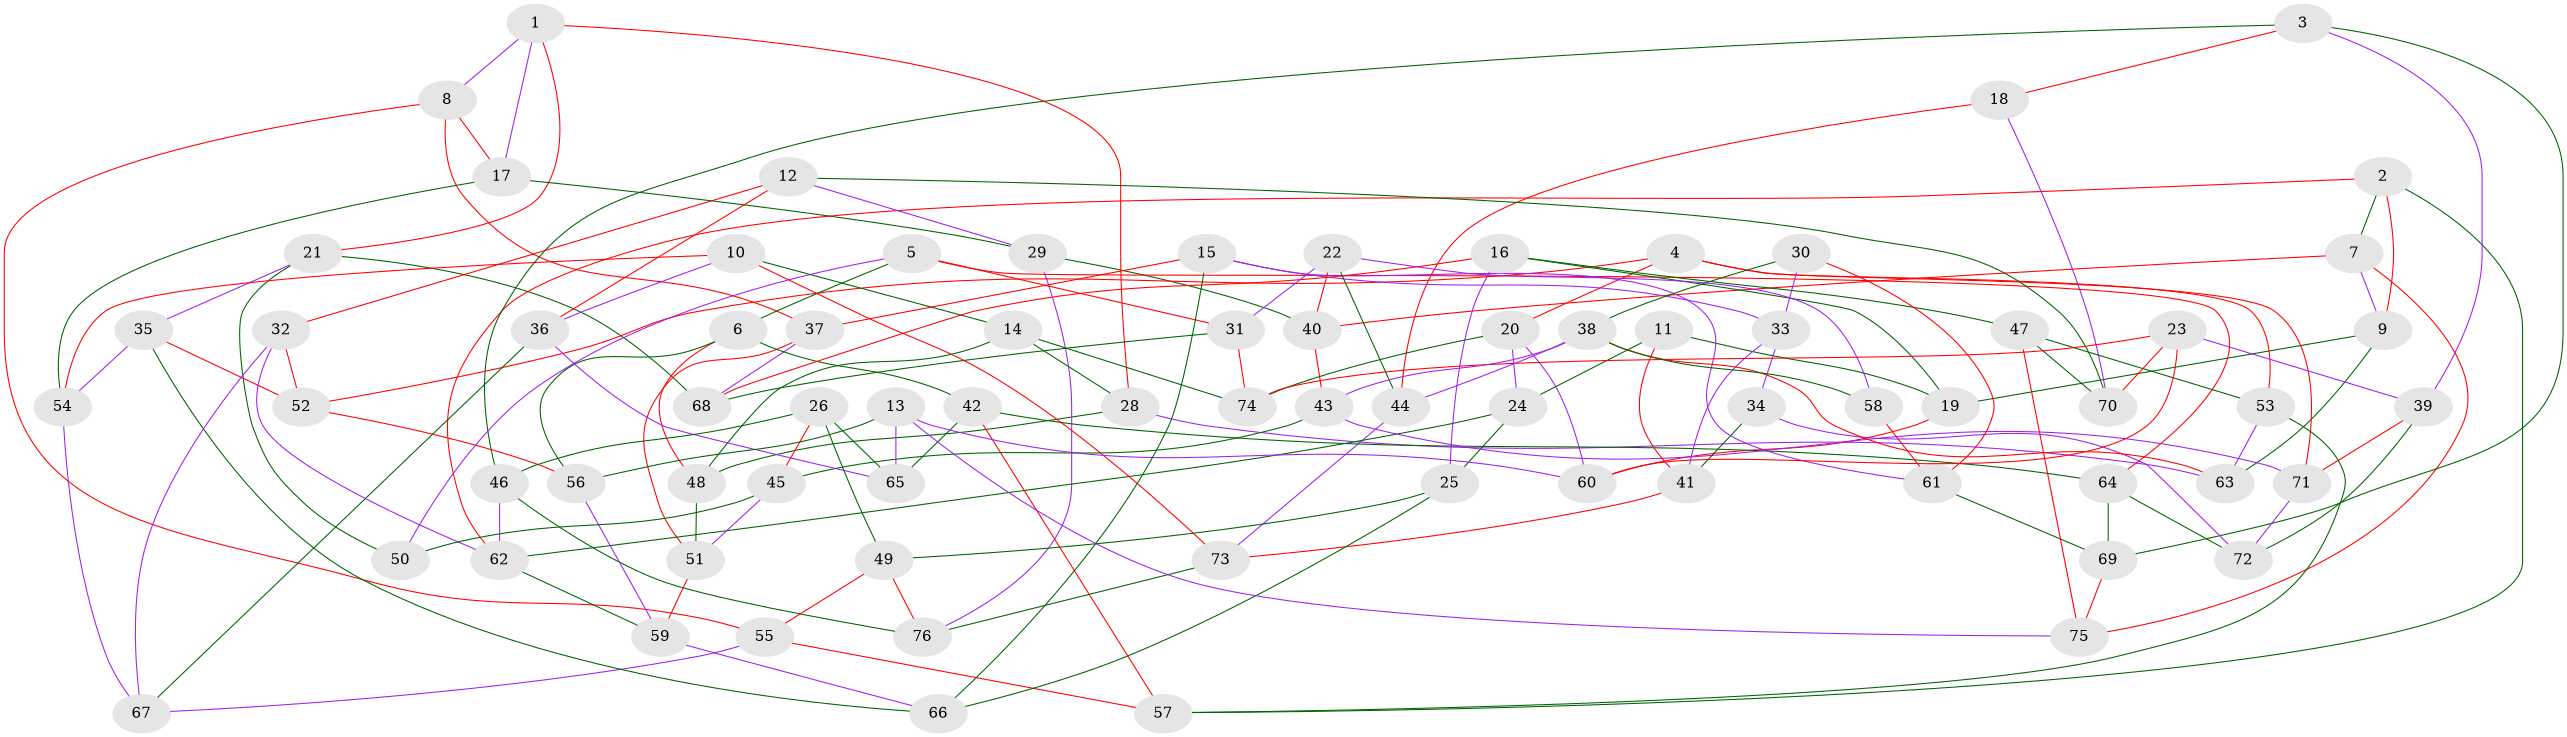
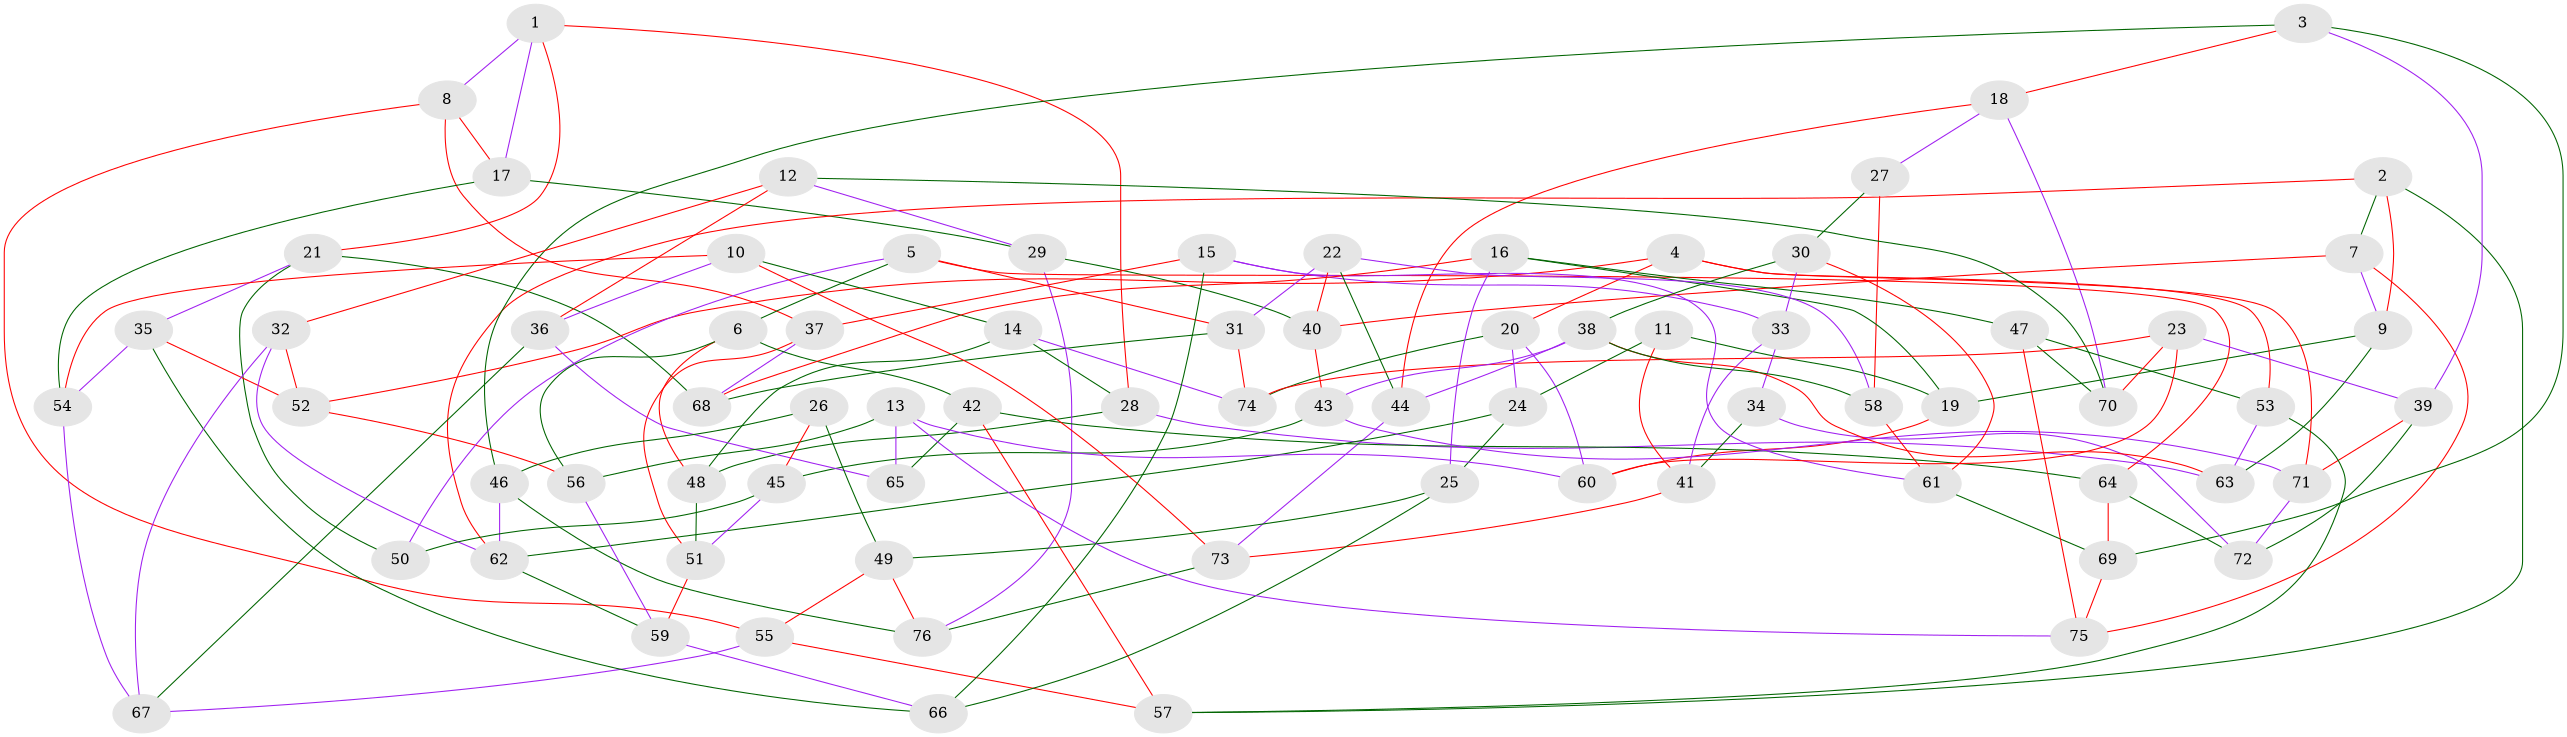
none -> (1880, 177)
(1135, 370) -> (1135, 370)
(860, 447) -> none
(2108, 522) -> (2108, 522)
